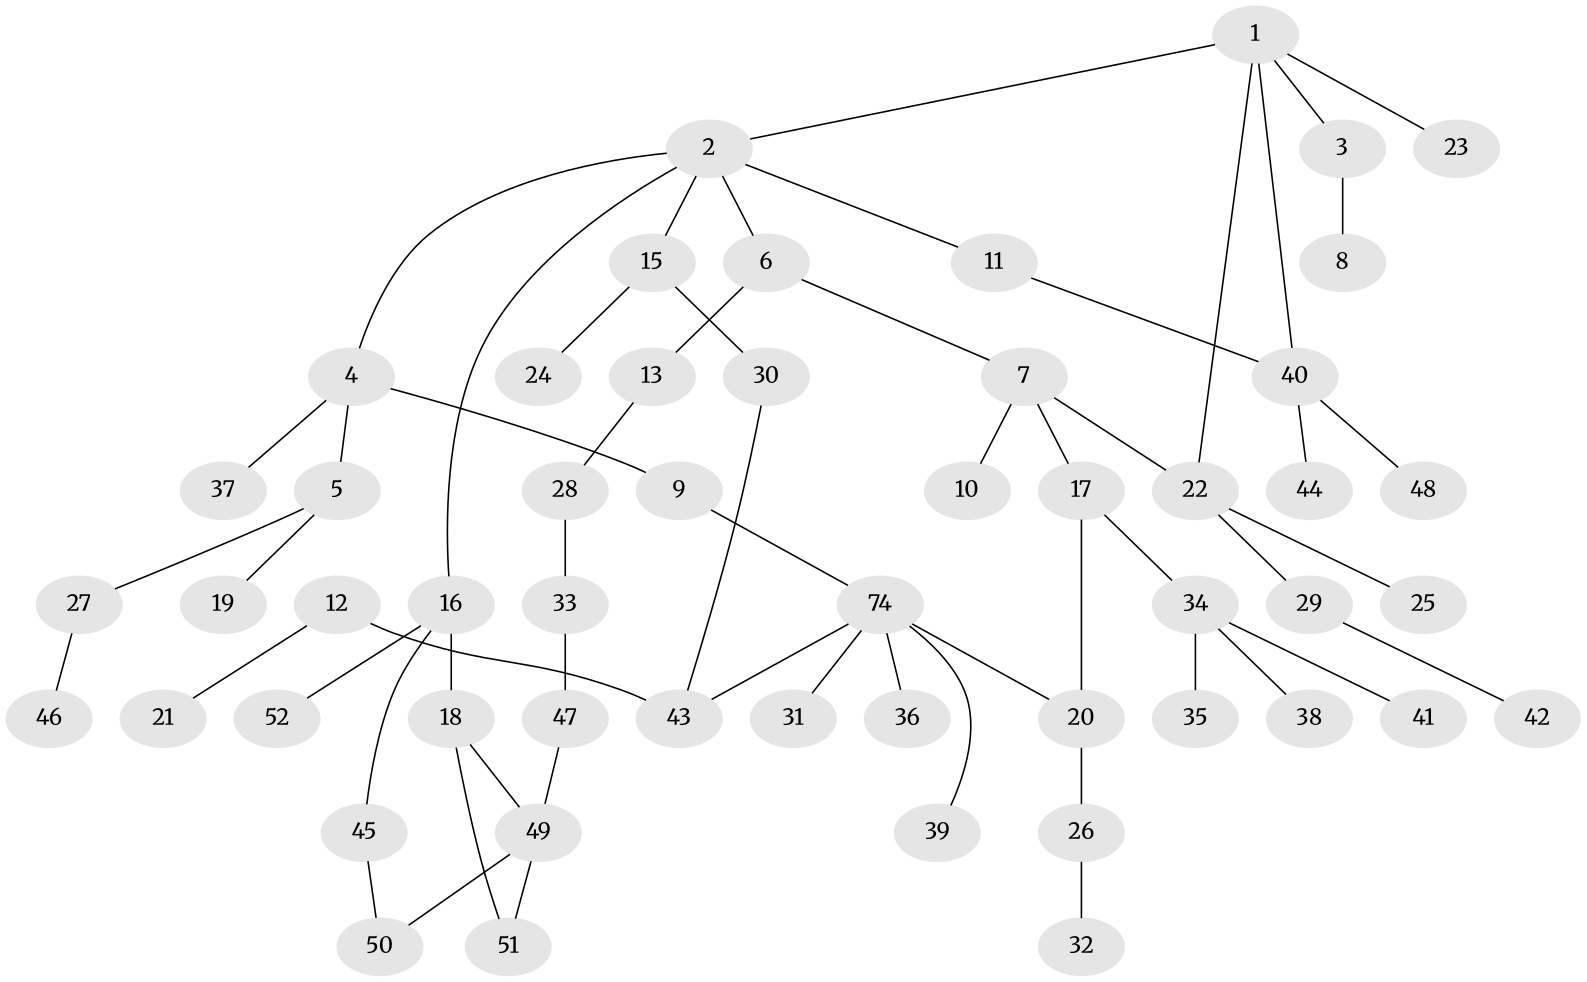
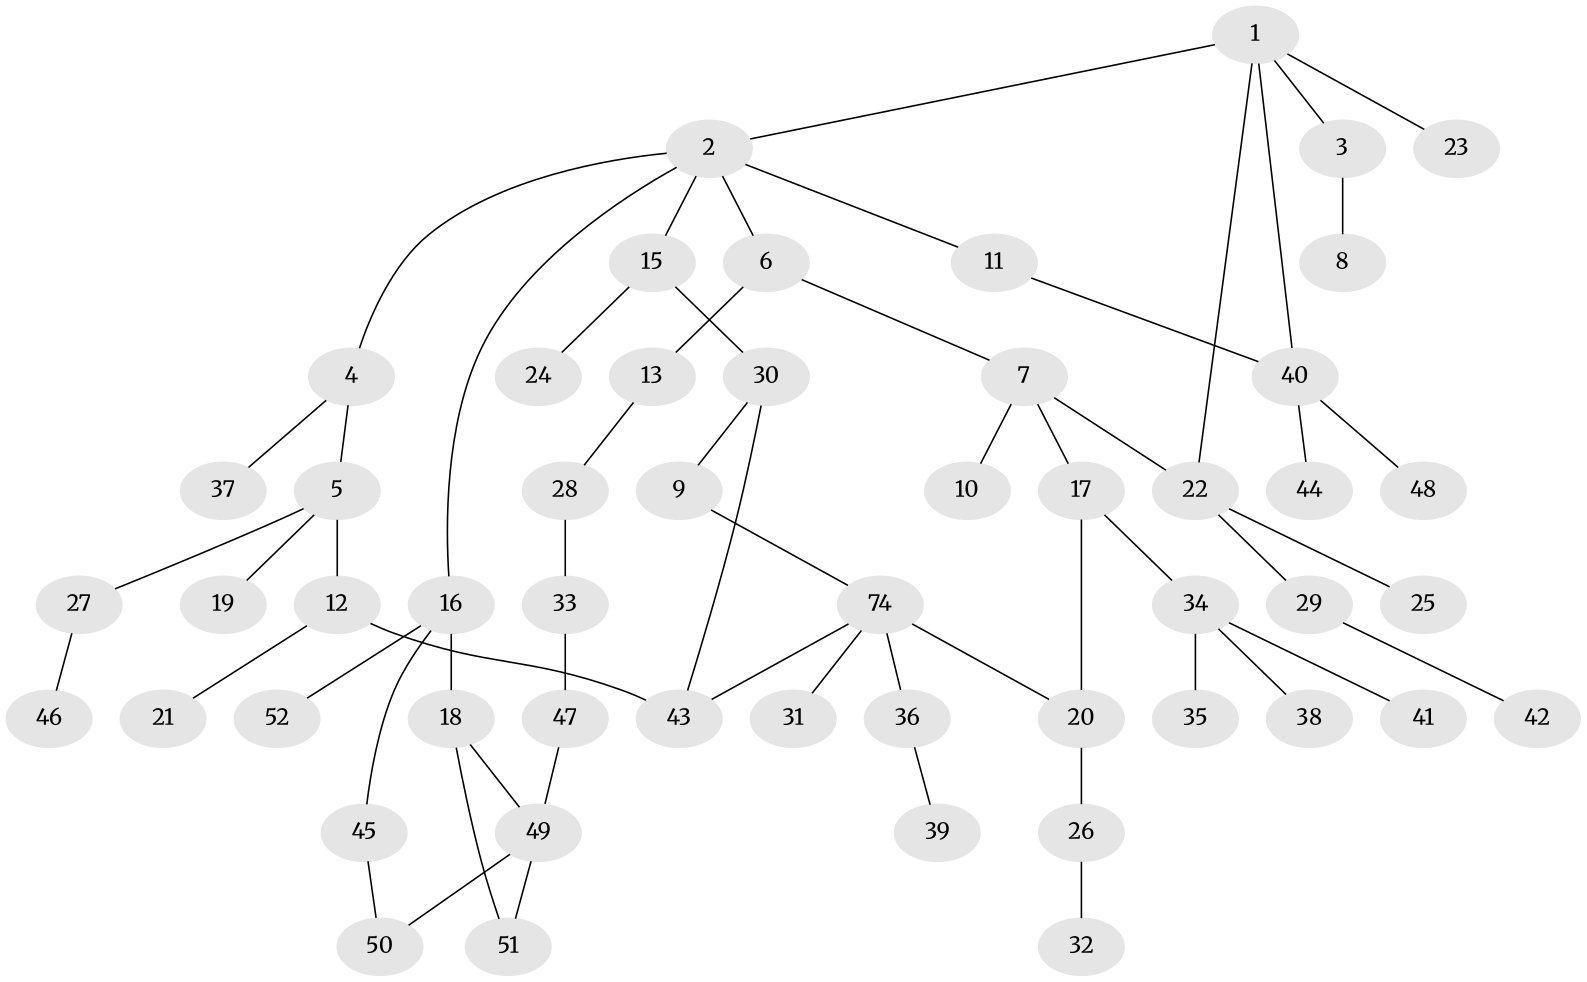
(520, 427) -> (723, 434)
none -> (337, 548)
(969, 706) -> (922, 776)
